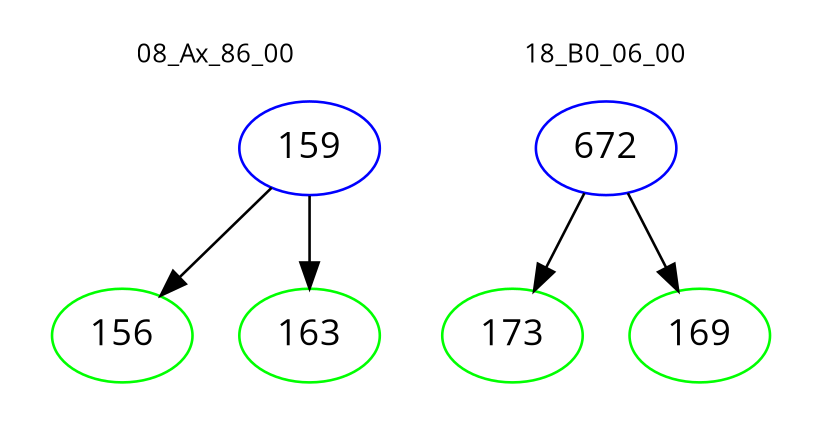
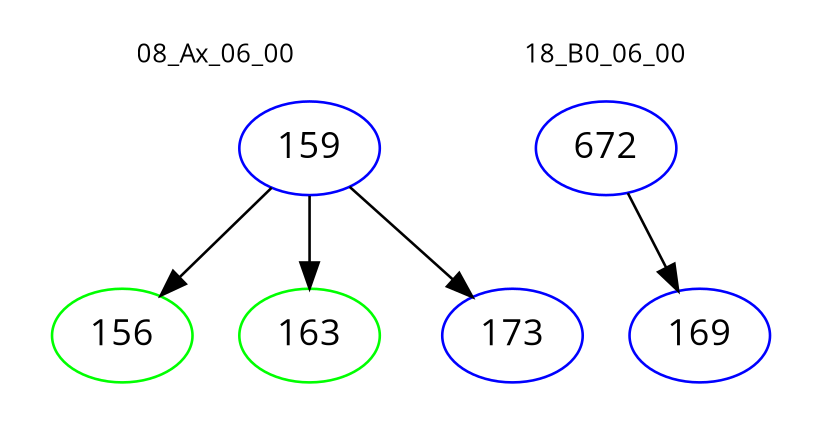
(216, 56) -> (216, 56)
(565, 230) -> (383, 217)
(512, 336) -> (512, 336)
(700, 336) -> (700, 336)
